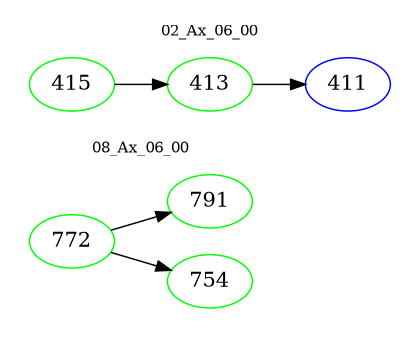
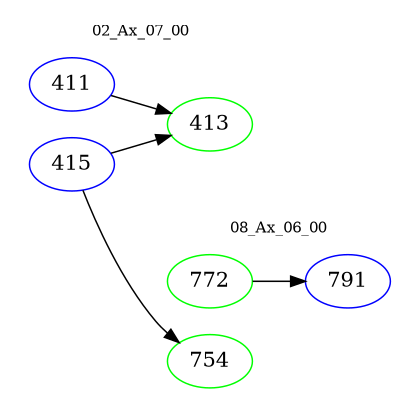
(210, 32) -> (141, 32)
(72, 84) -> (72, 164)
(272, 84) -> (134, 102)
(210, 201) -> (348, 281)
(134, 259) -> (118, 266)
